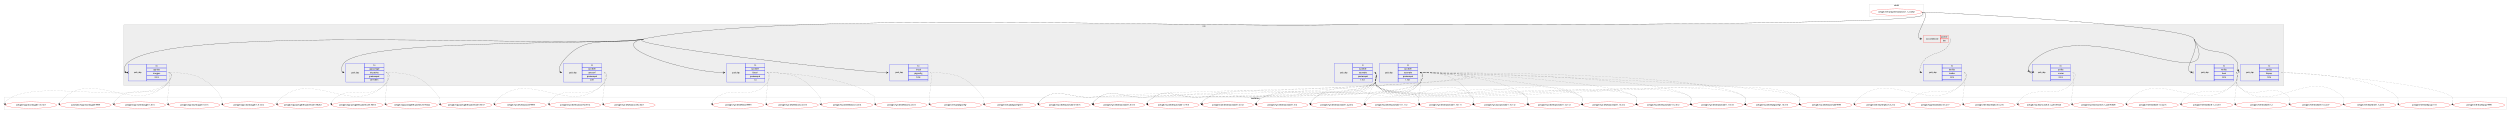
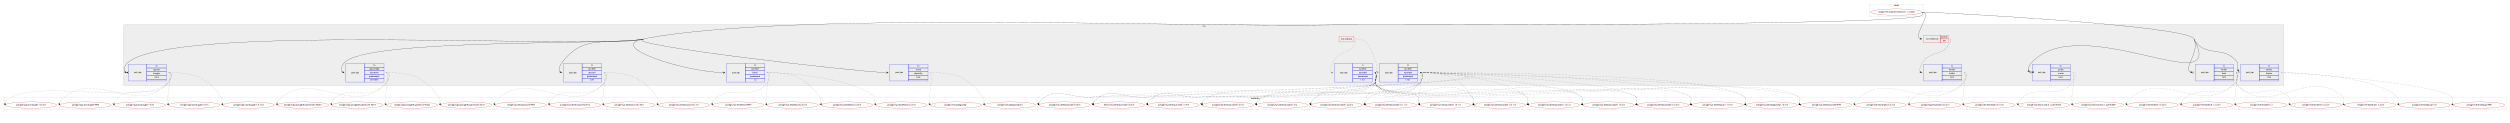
none -> (1346, 39)
(86, 105) -> (86, 105)
(140, 105) -> (140, 105)
none -> (684, 105)
(1119, 105) -> (1119, 105)
(1446, 105) -> (1446, 105)
(1500, 105) -> (1500, 105)
(1718, 105) -> (1718, 105)
